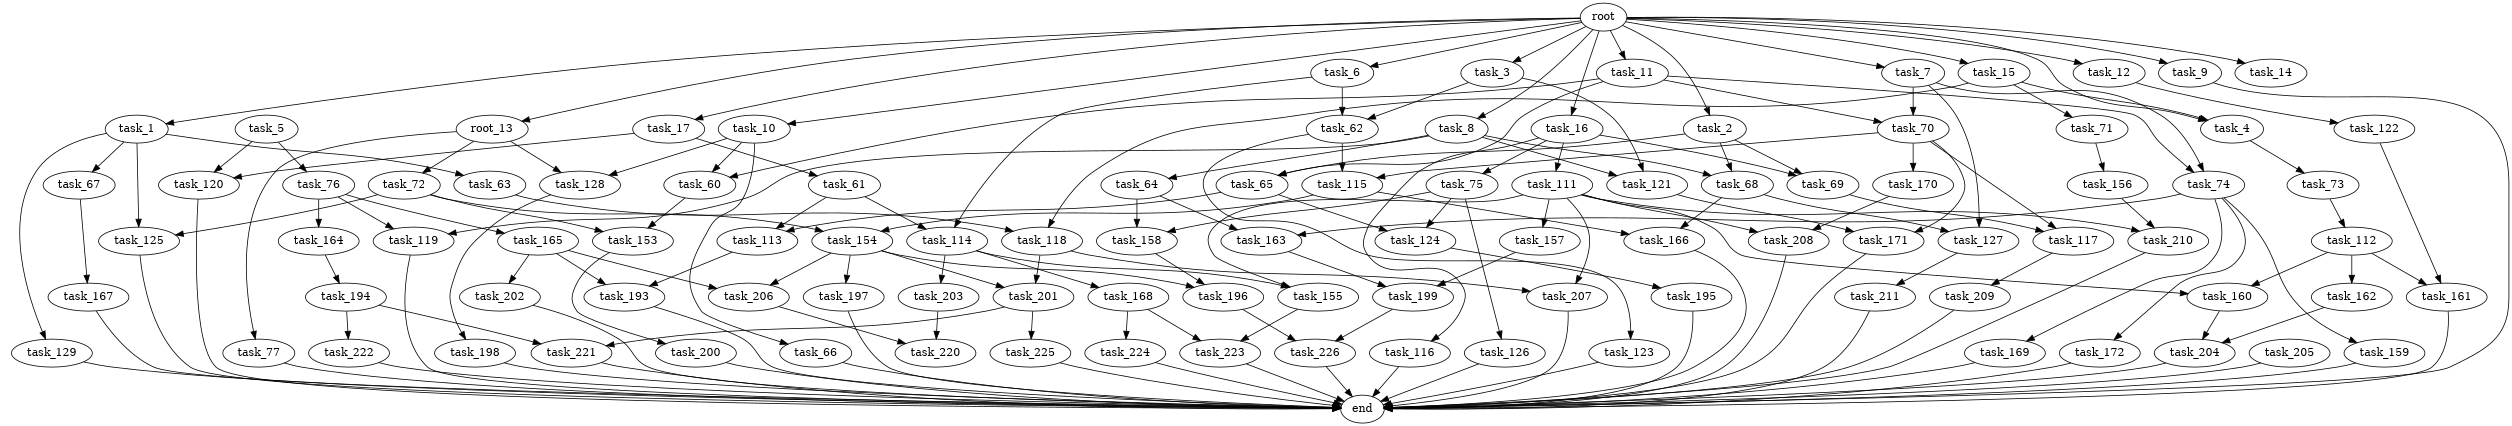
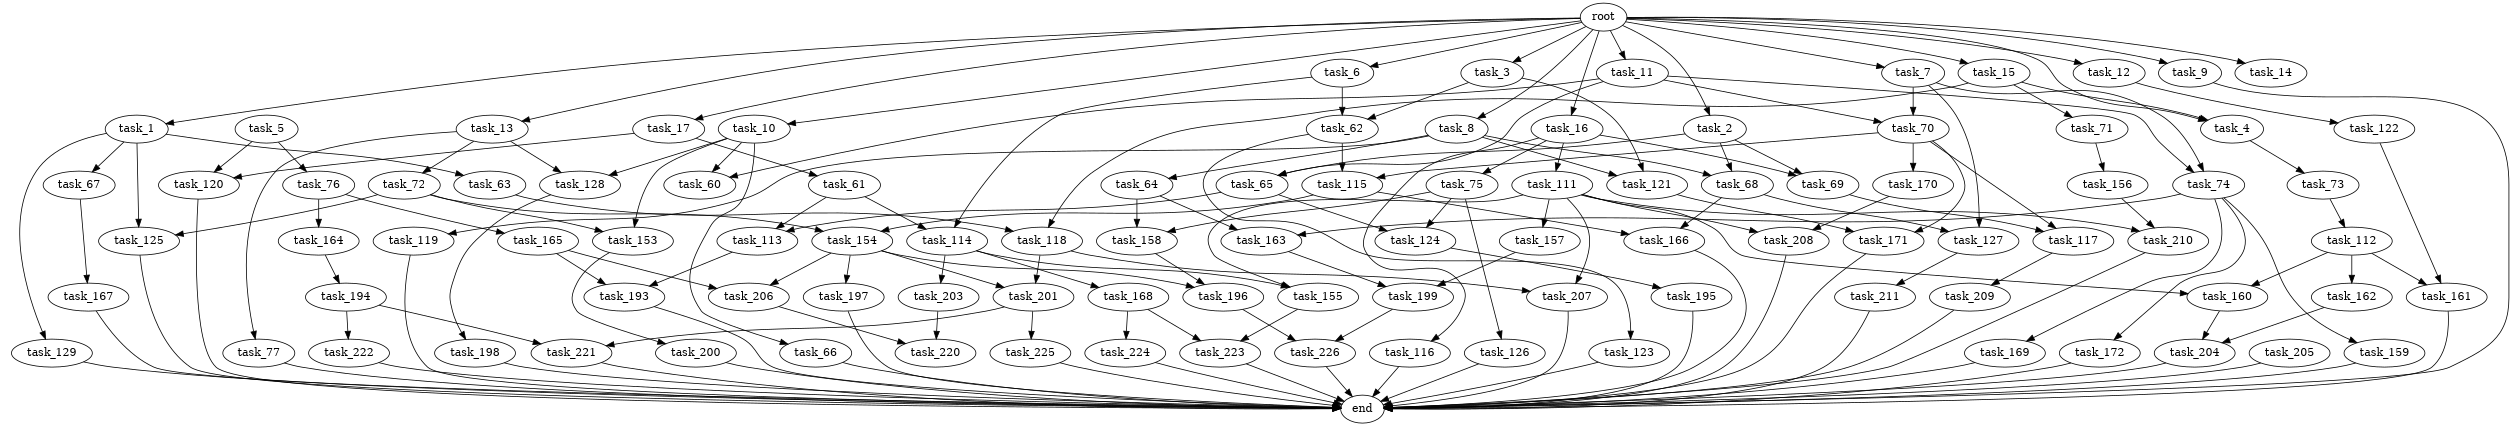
(492, 129) -> (492, 129)
(671, 209) -> (667, 164)
(362, 211) -> none
(500, 297) -> none
